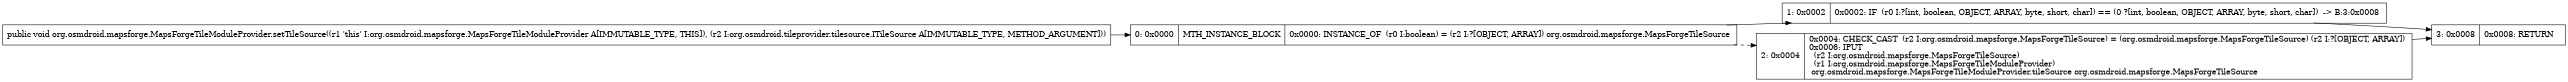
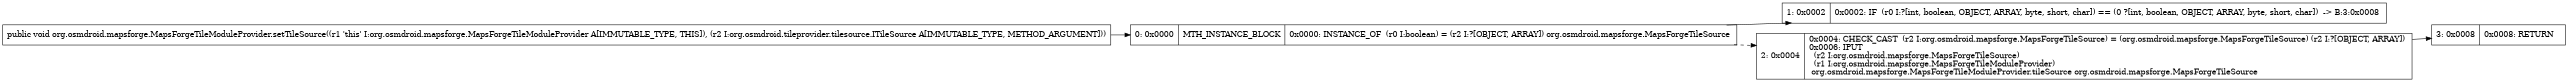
(2370, 26) -> none
